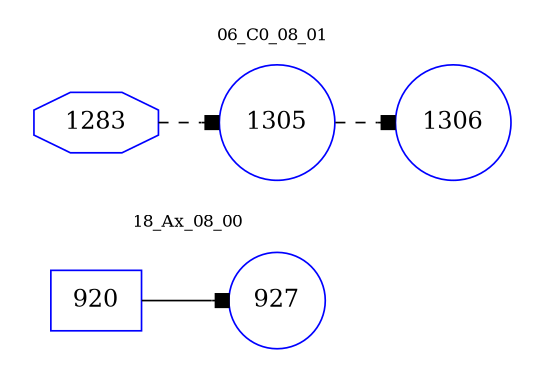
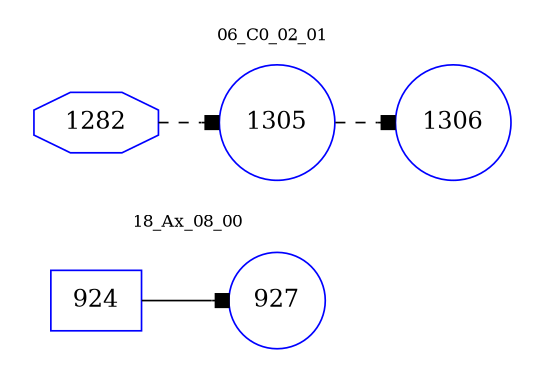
(272, 36) -> (272, 36)
(96, 123) -> (96, 123)
(96, 301) -> (96, 301)
